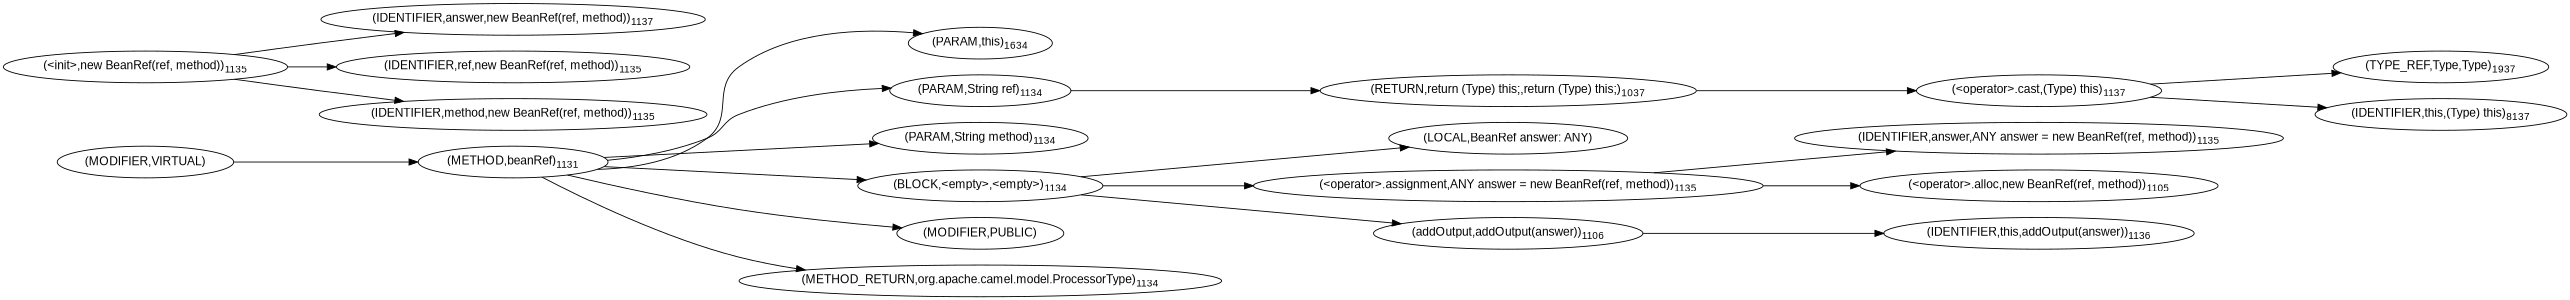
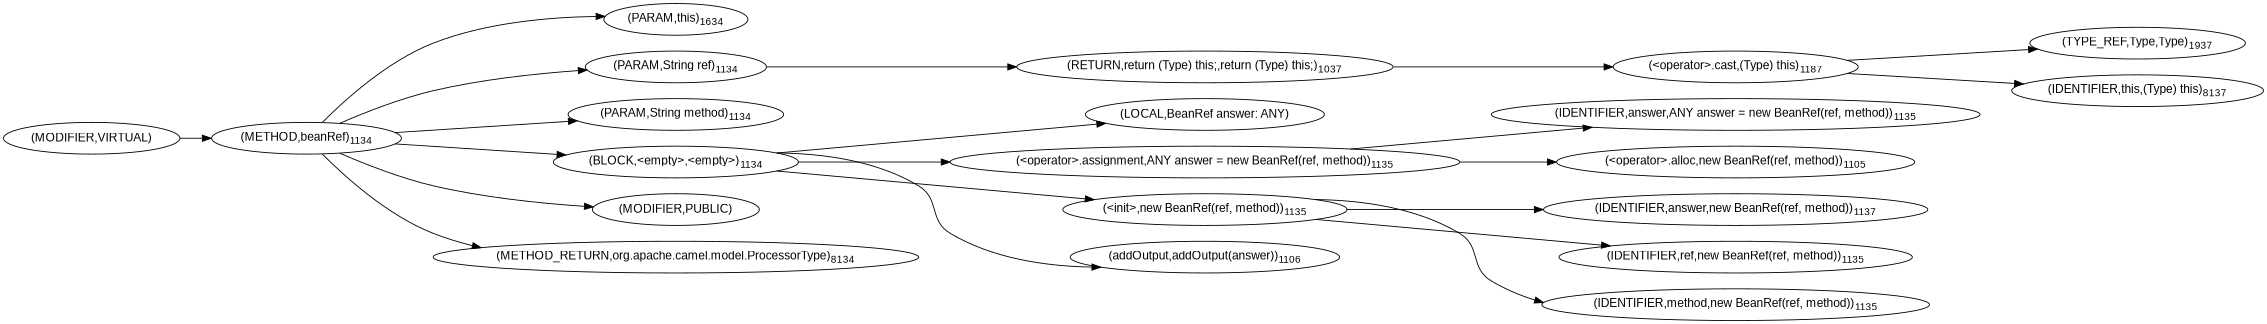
(2115, 89) -> (1811, 66)
(568, 161) -> (361, 137)
none -> (931, 185)
(2039, 233) -> none
(1148, 280) -> (843, 256)
